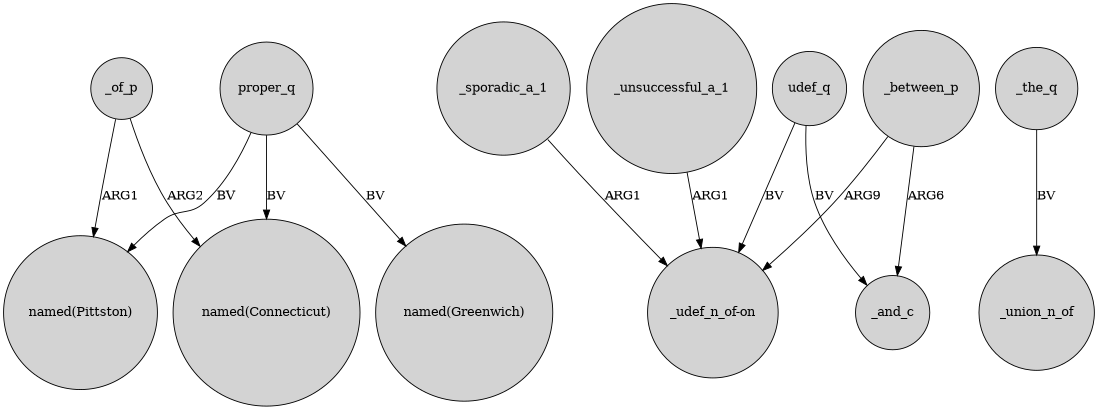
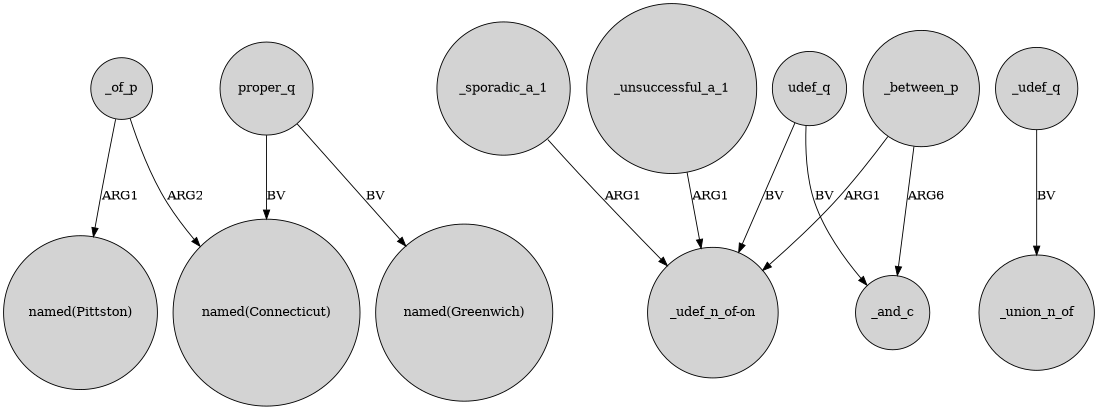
(1037, 89) -> (1037, 89)
(863, 196) -> (863, 196)
(205, 202) -> none
